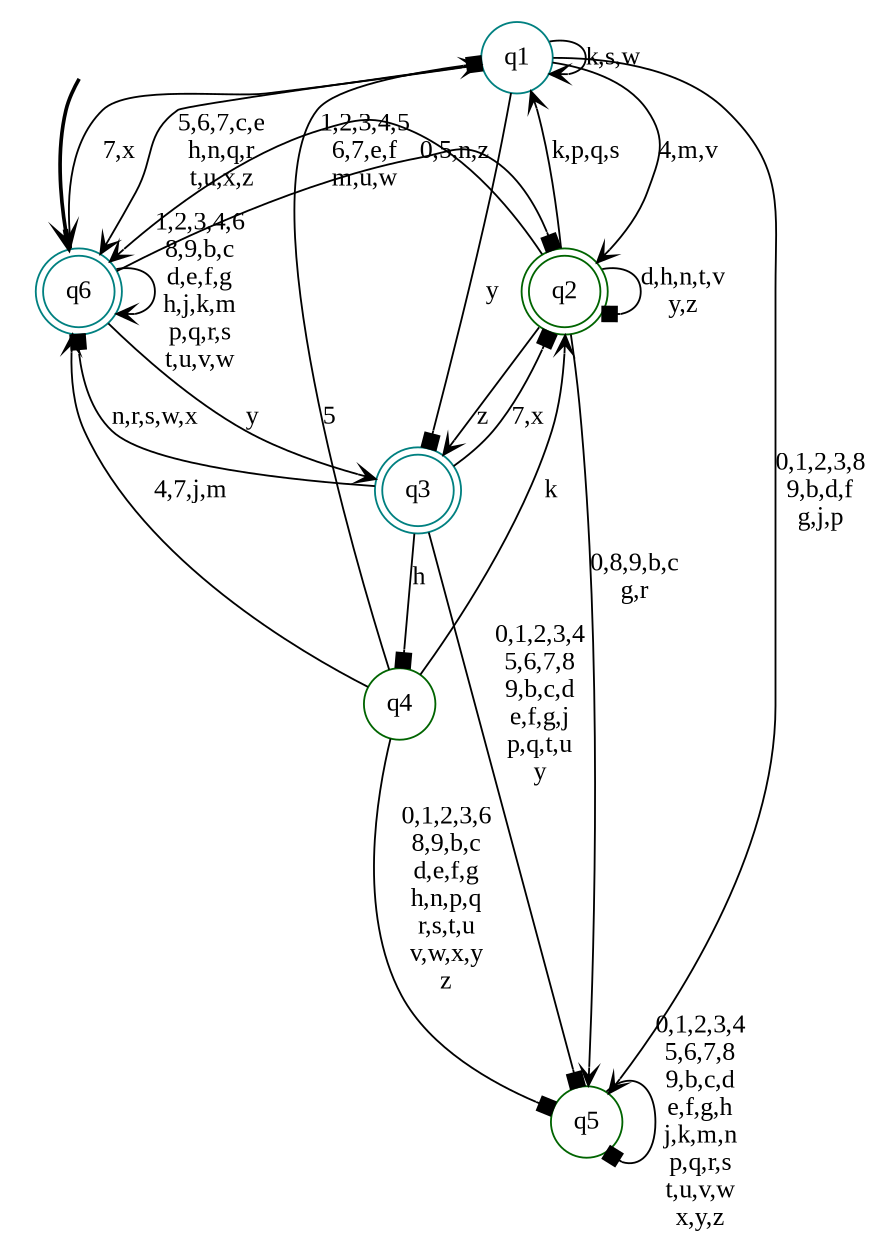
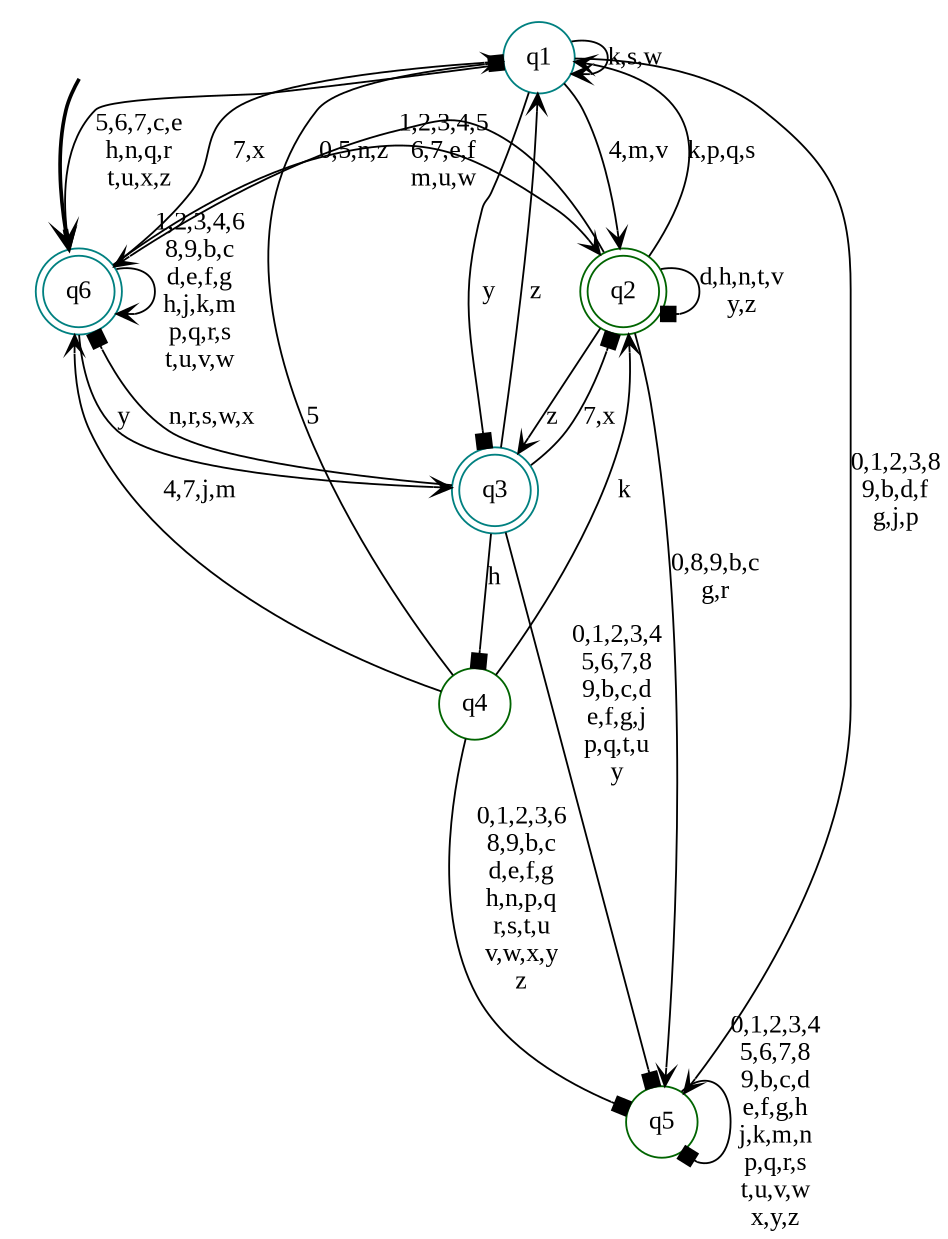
(344, 177) -> (390, 146)
none -> (523, 280)
